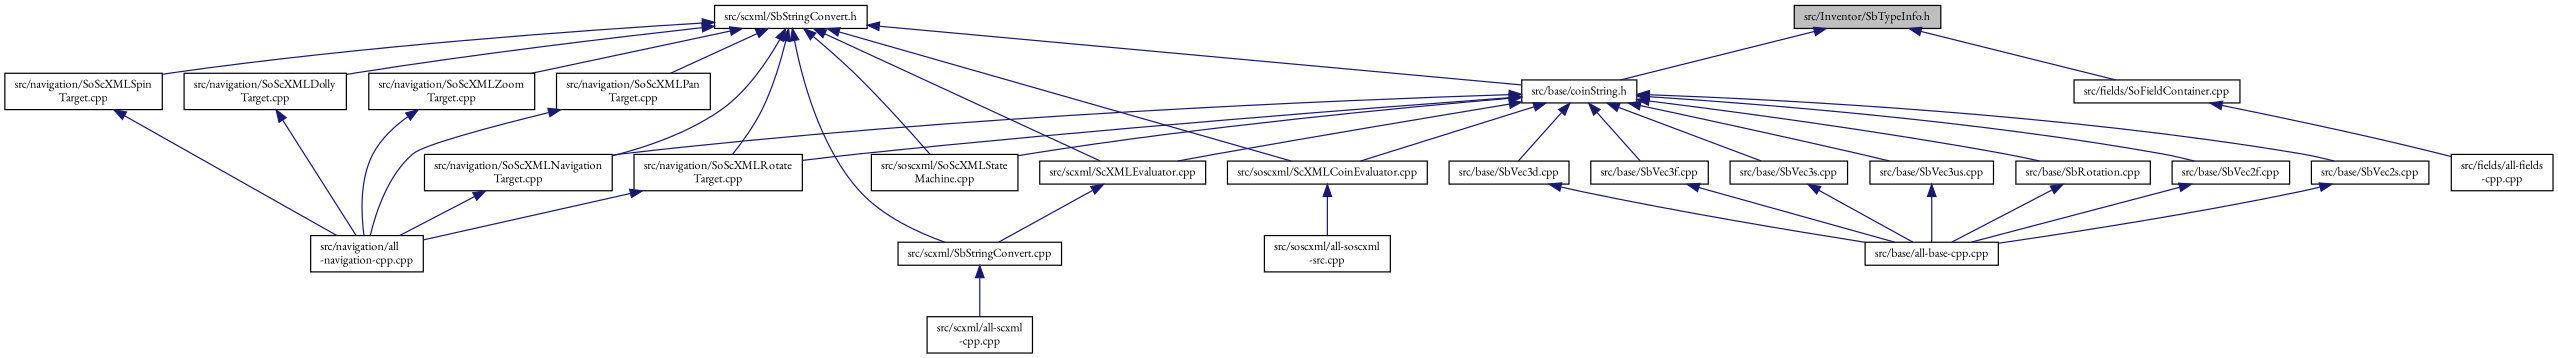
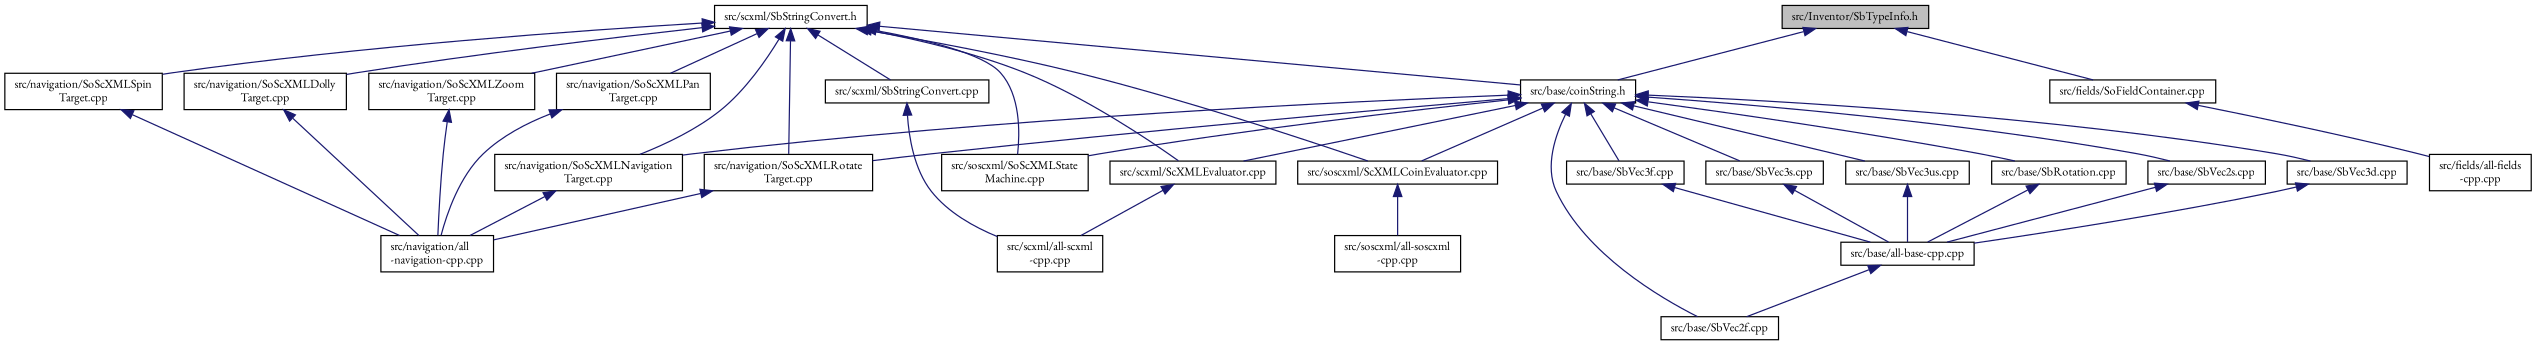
(2075, 215) -> (1808, 293)
(1046, 216) -> (1122, 213)
(1327, 254) -> (1398, 254)
